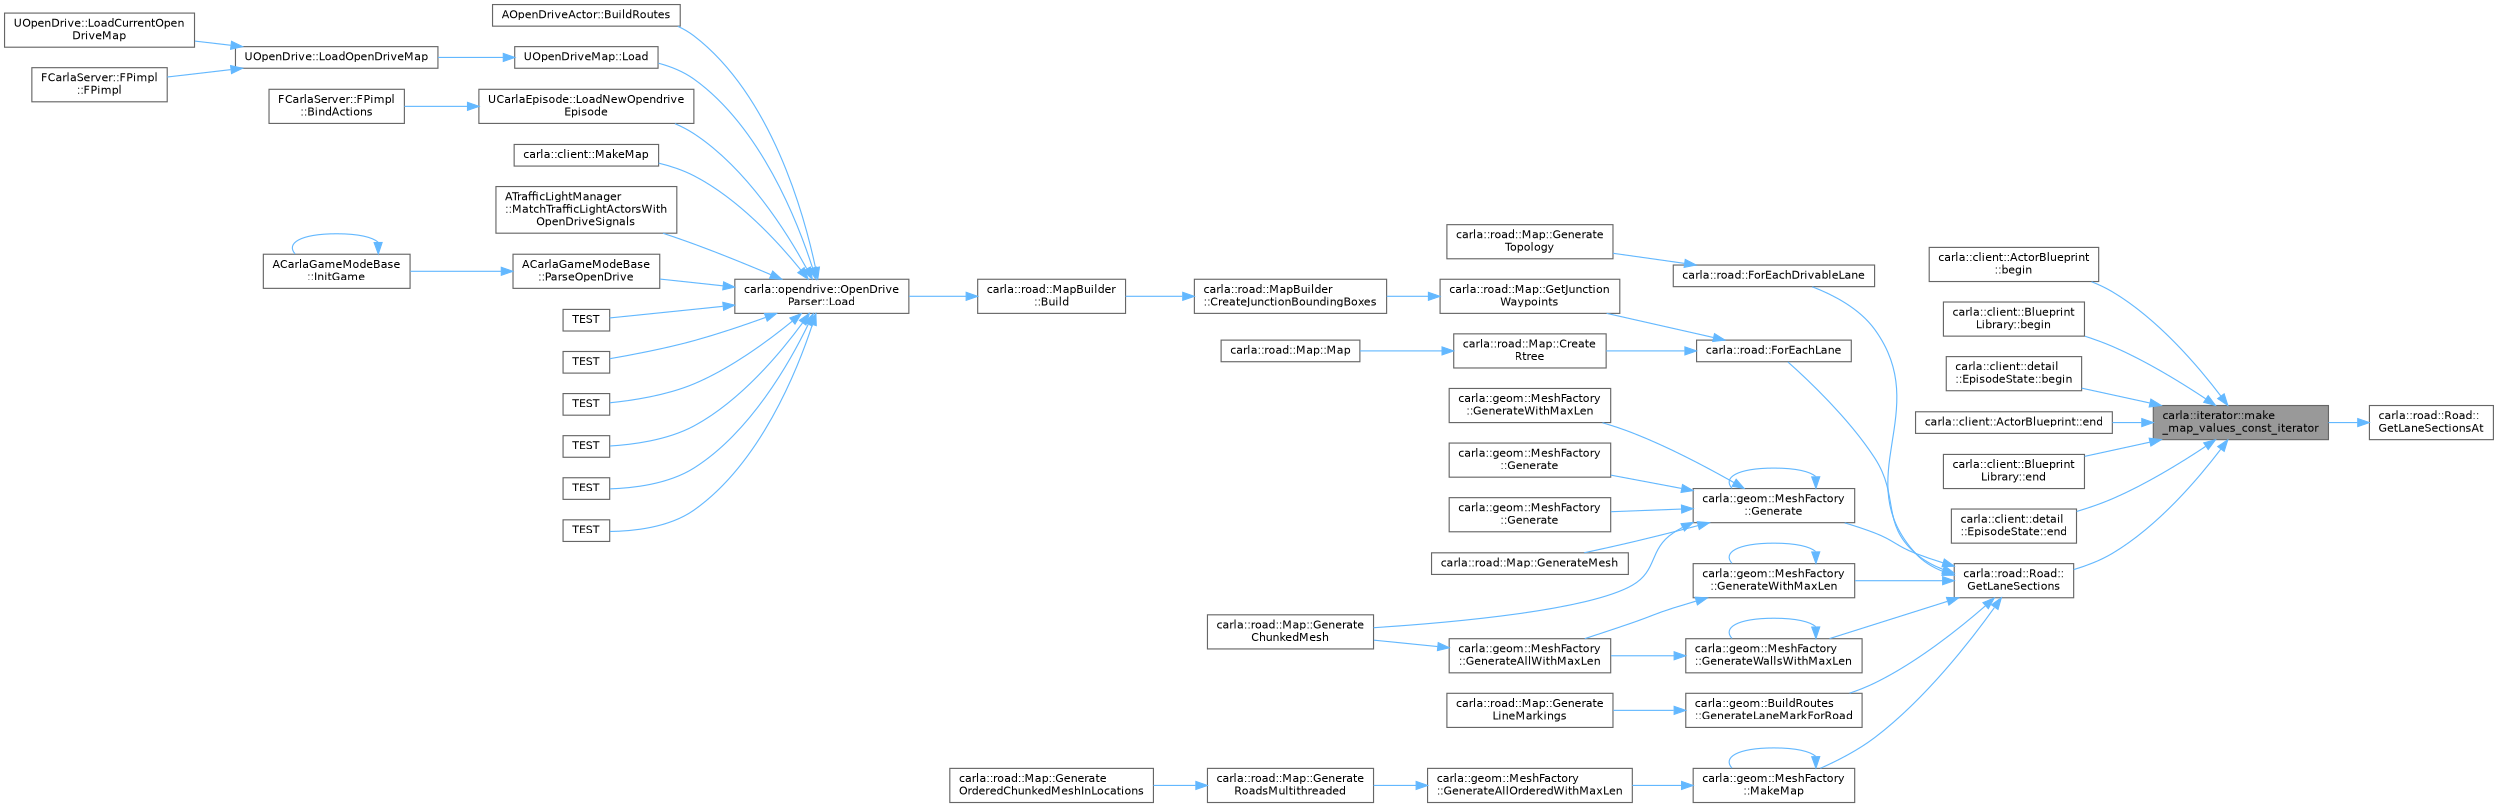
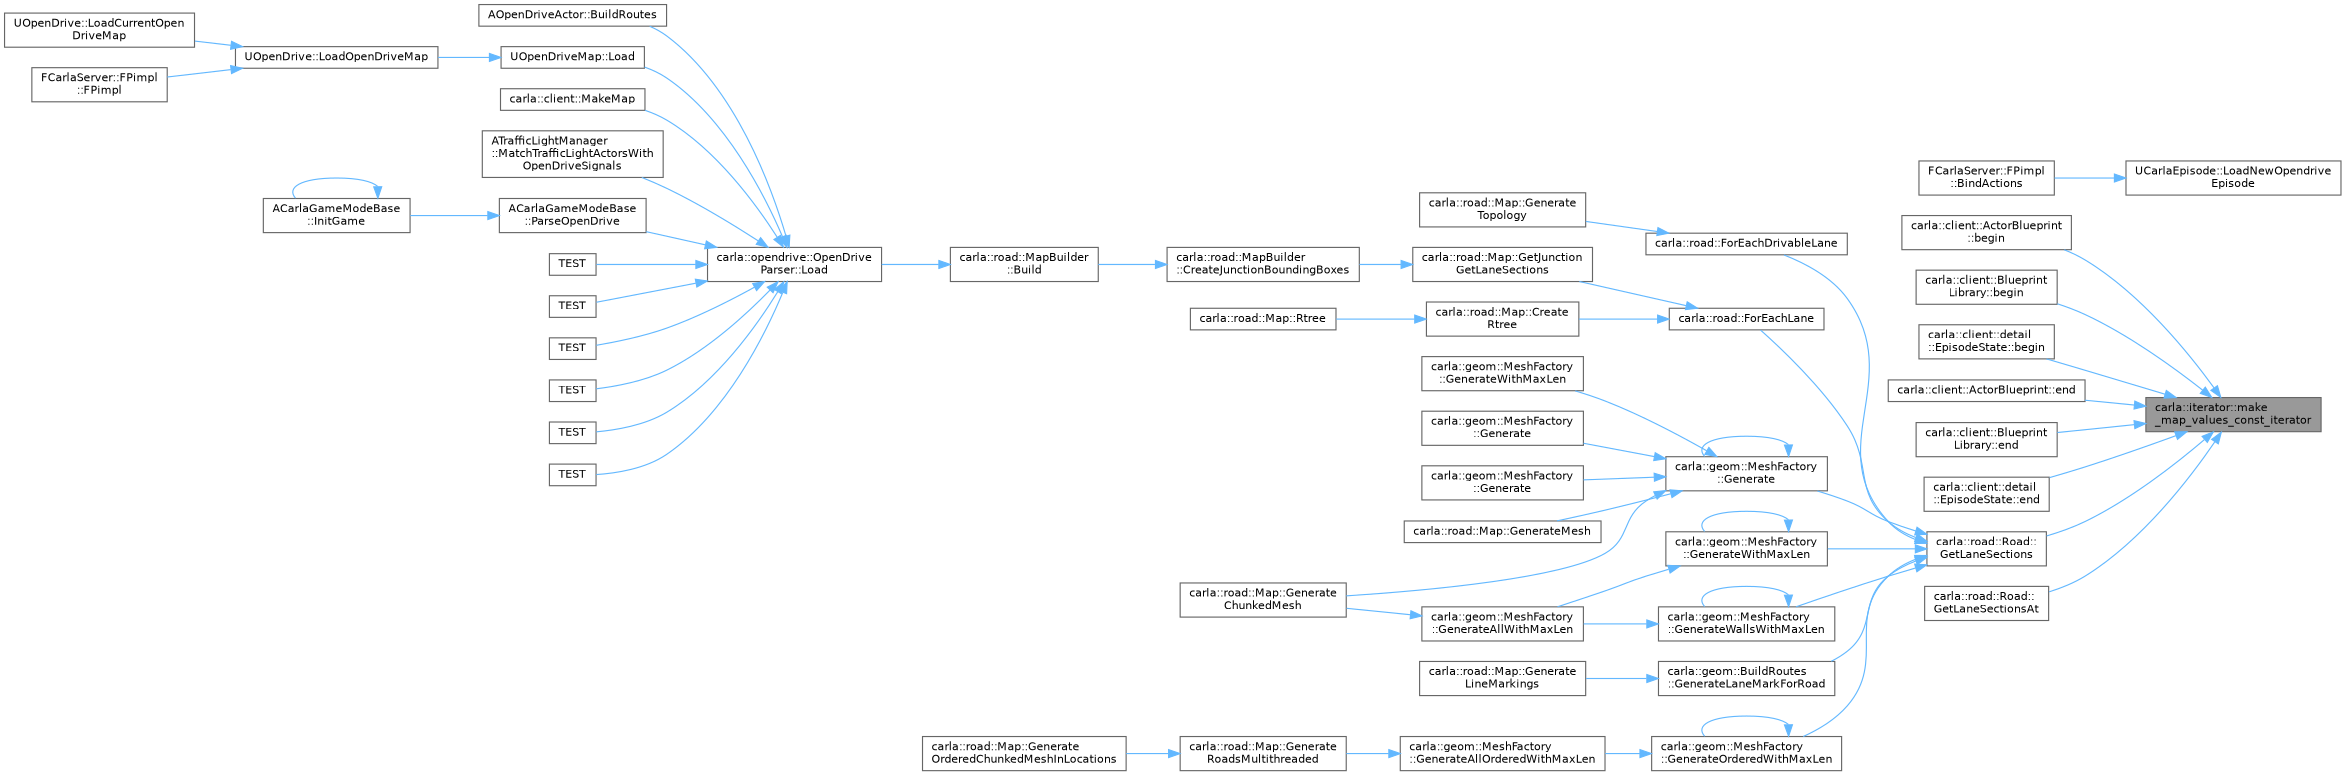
(751, 186) -> none
(1530, 296) -> (1503, 264)
(1290, 351) -> (1263, 319)
(2343, 423) -> (2143, 530)
(1774, 785) -> (1747, 754)
